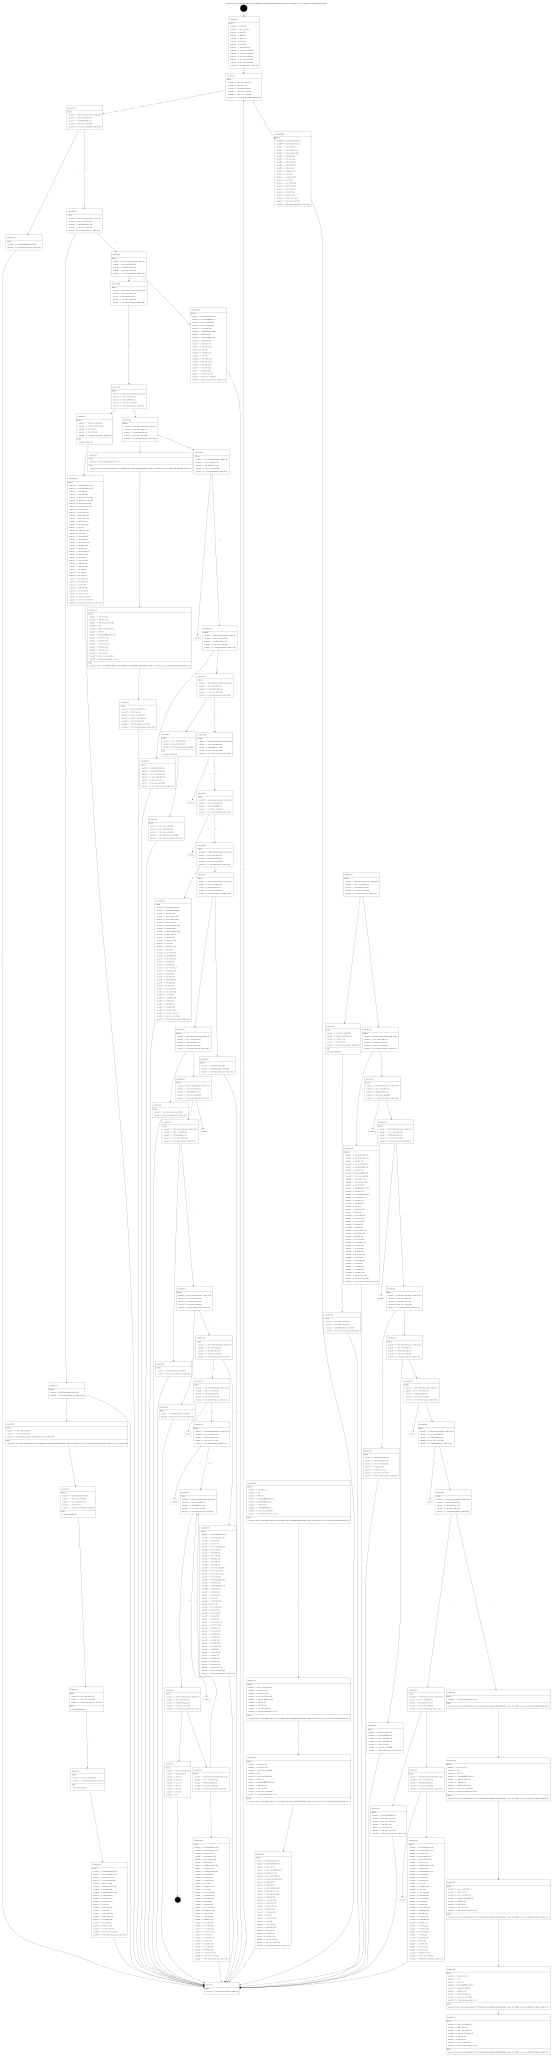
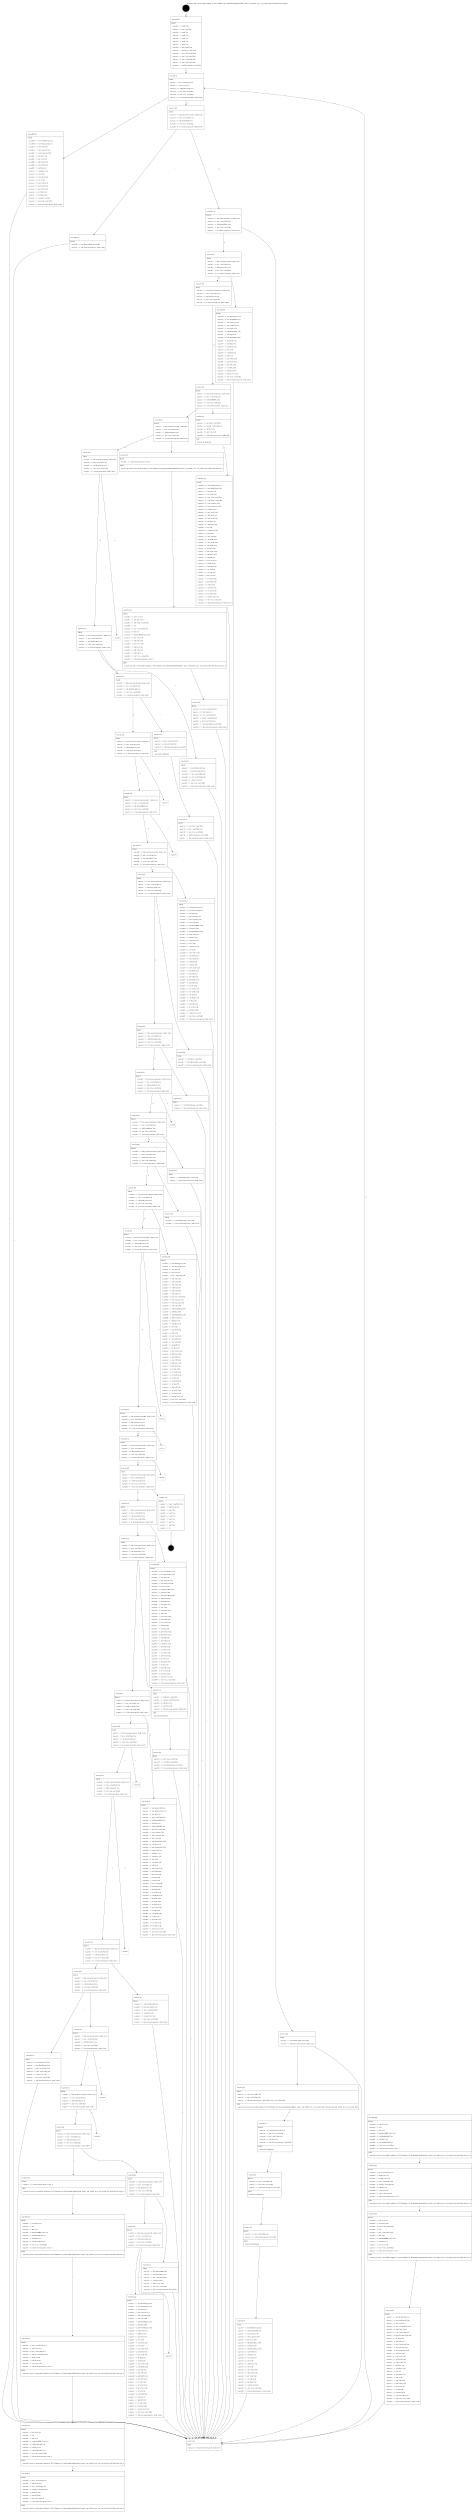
(198, 1647) -> (138, 1530)
